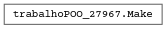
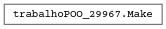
(83, 14) -> (83, 14)
